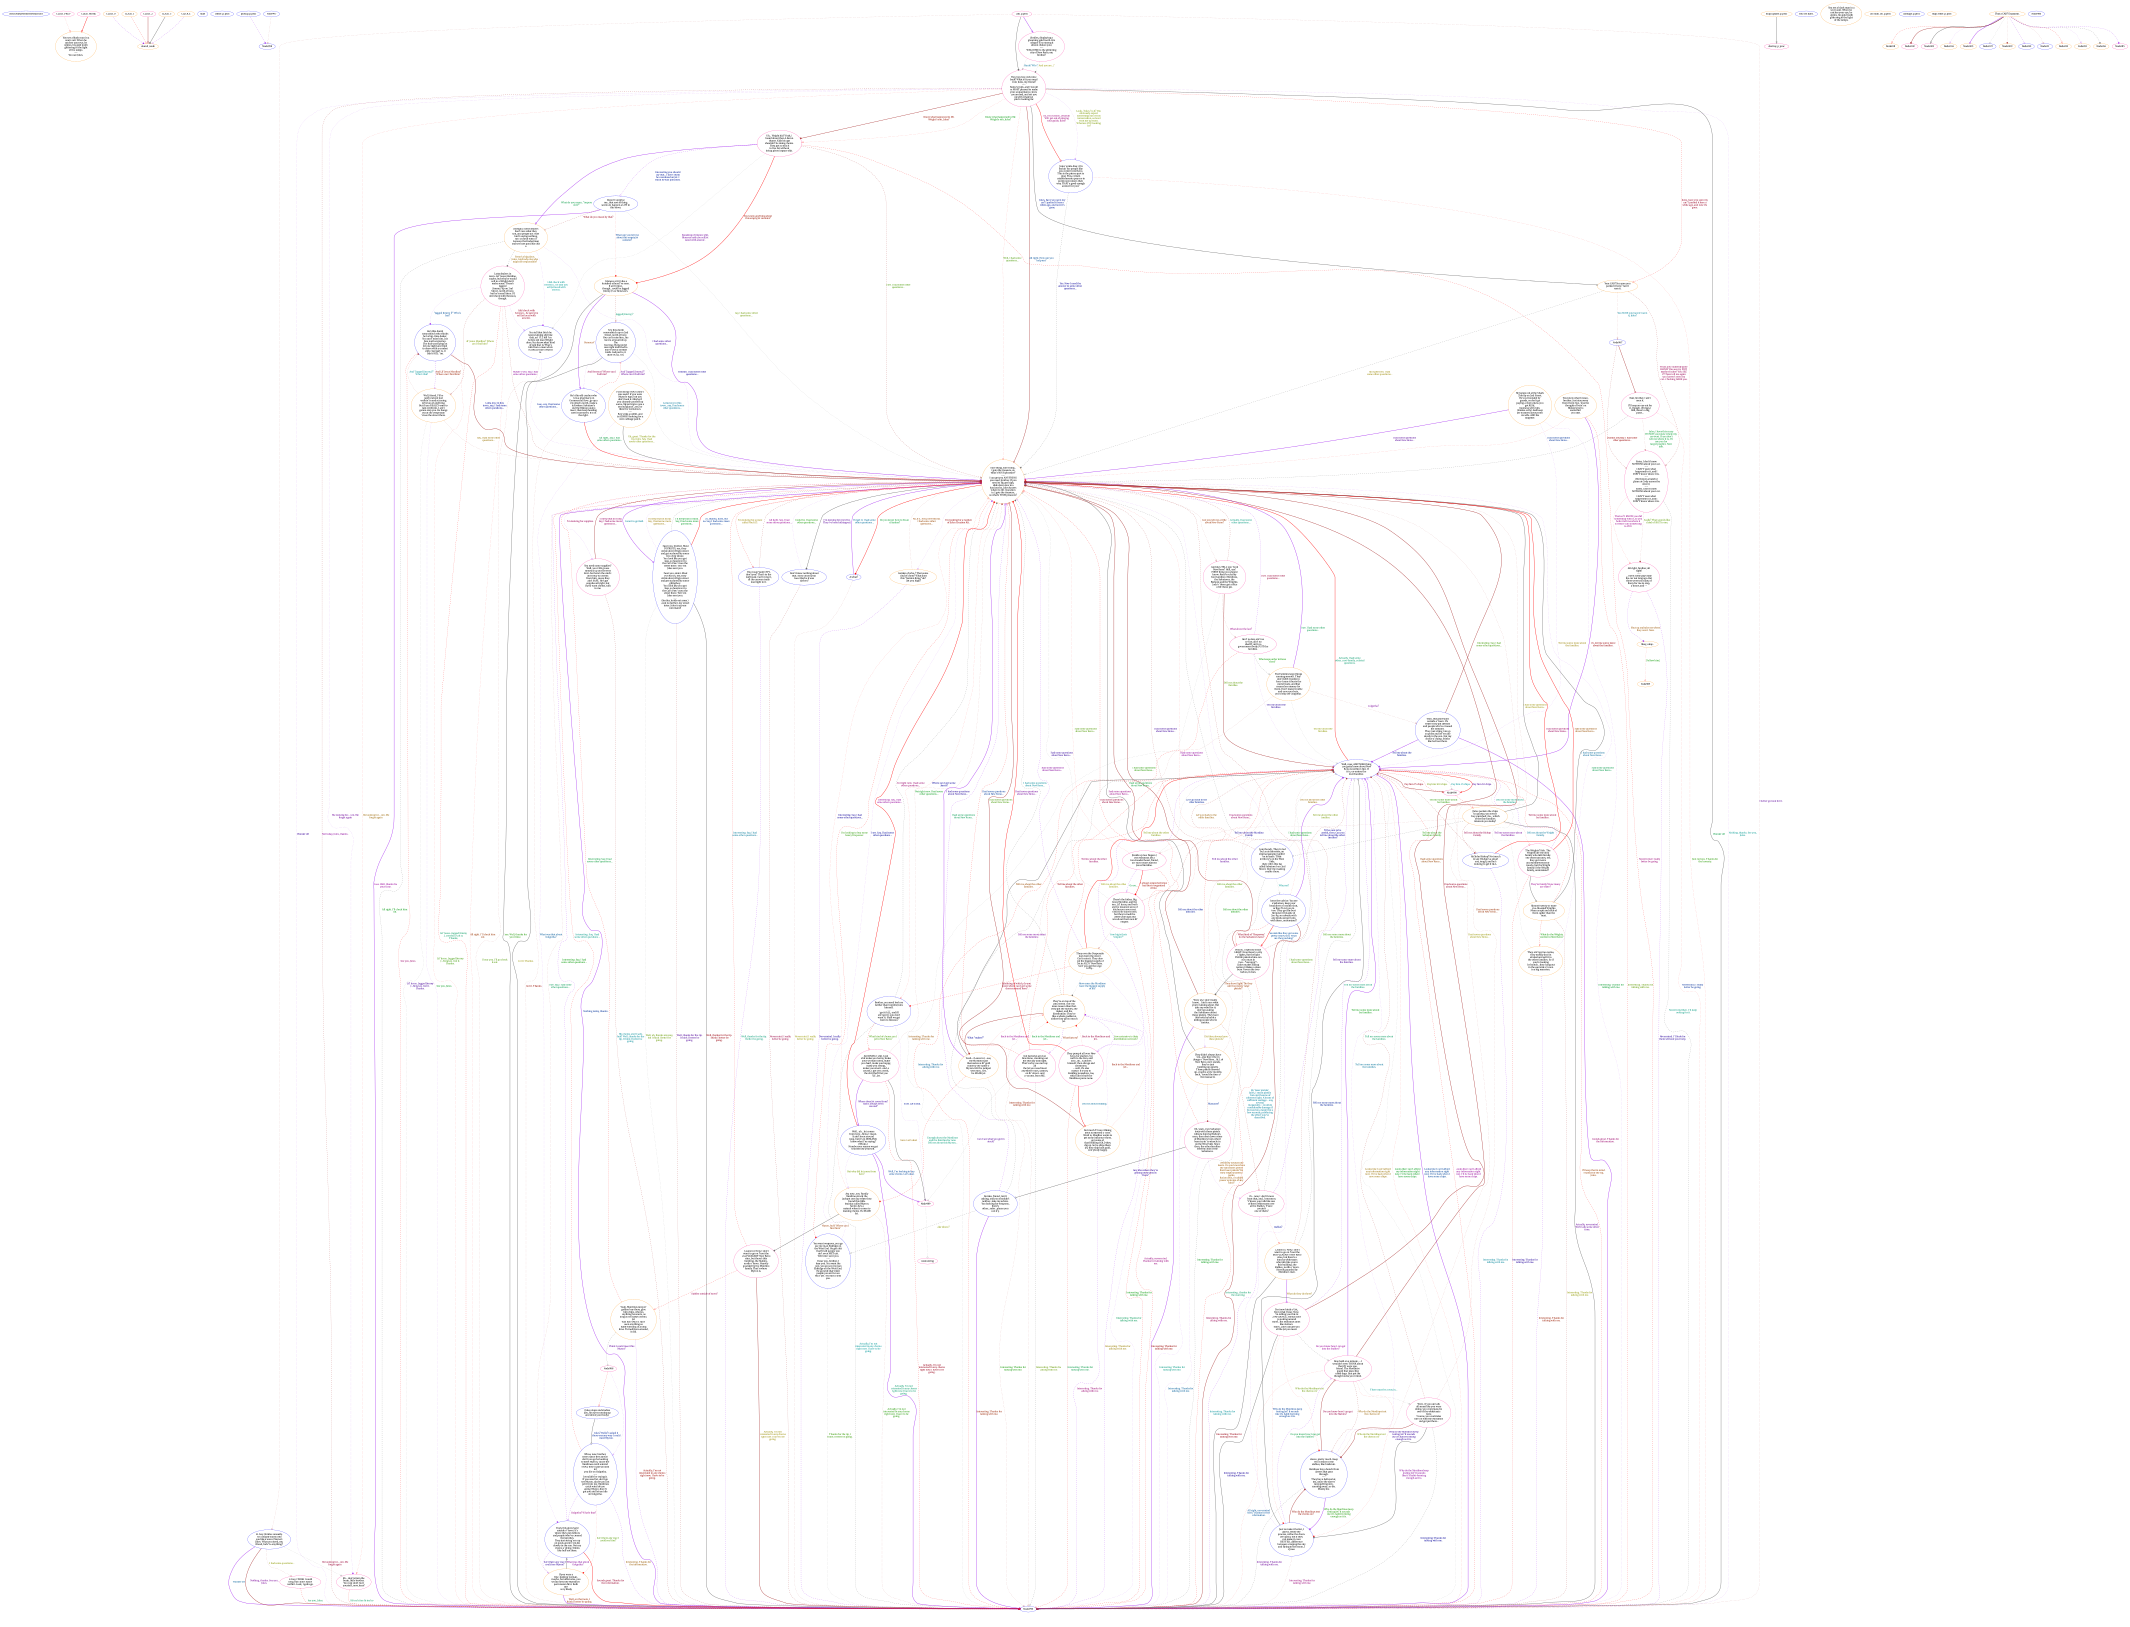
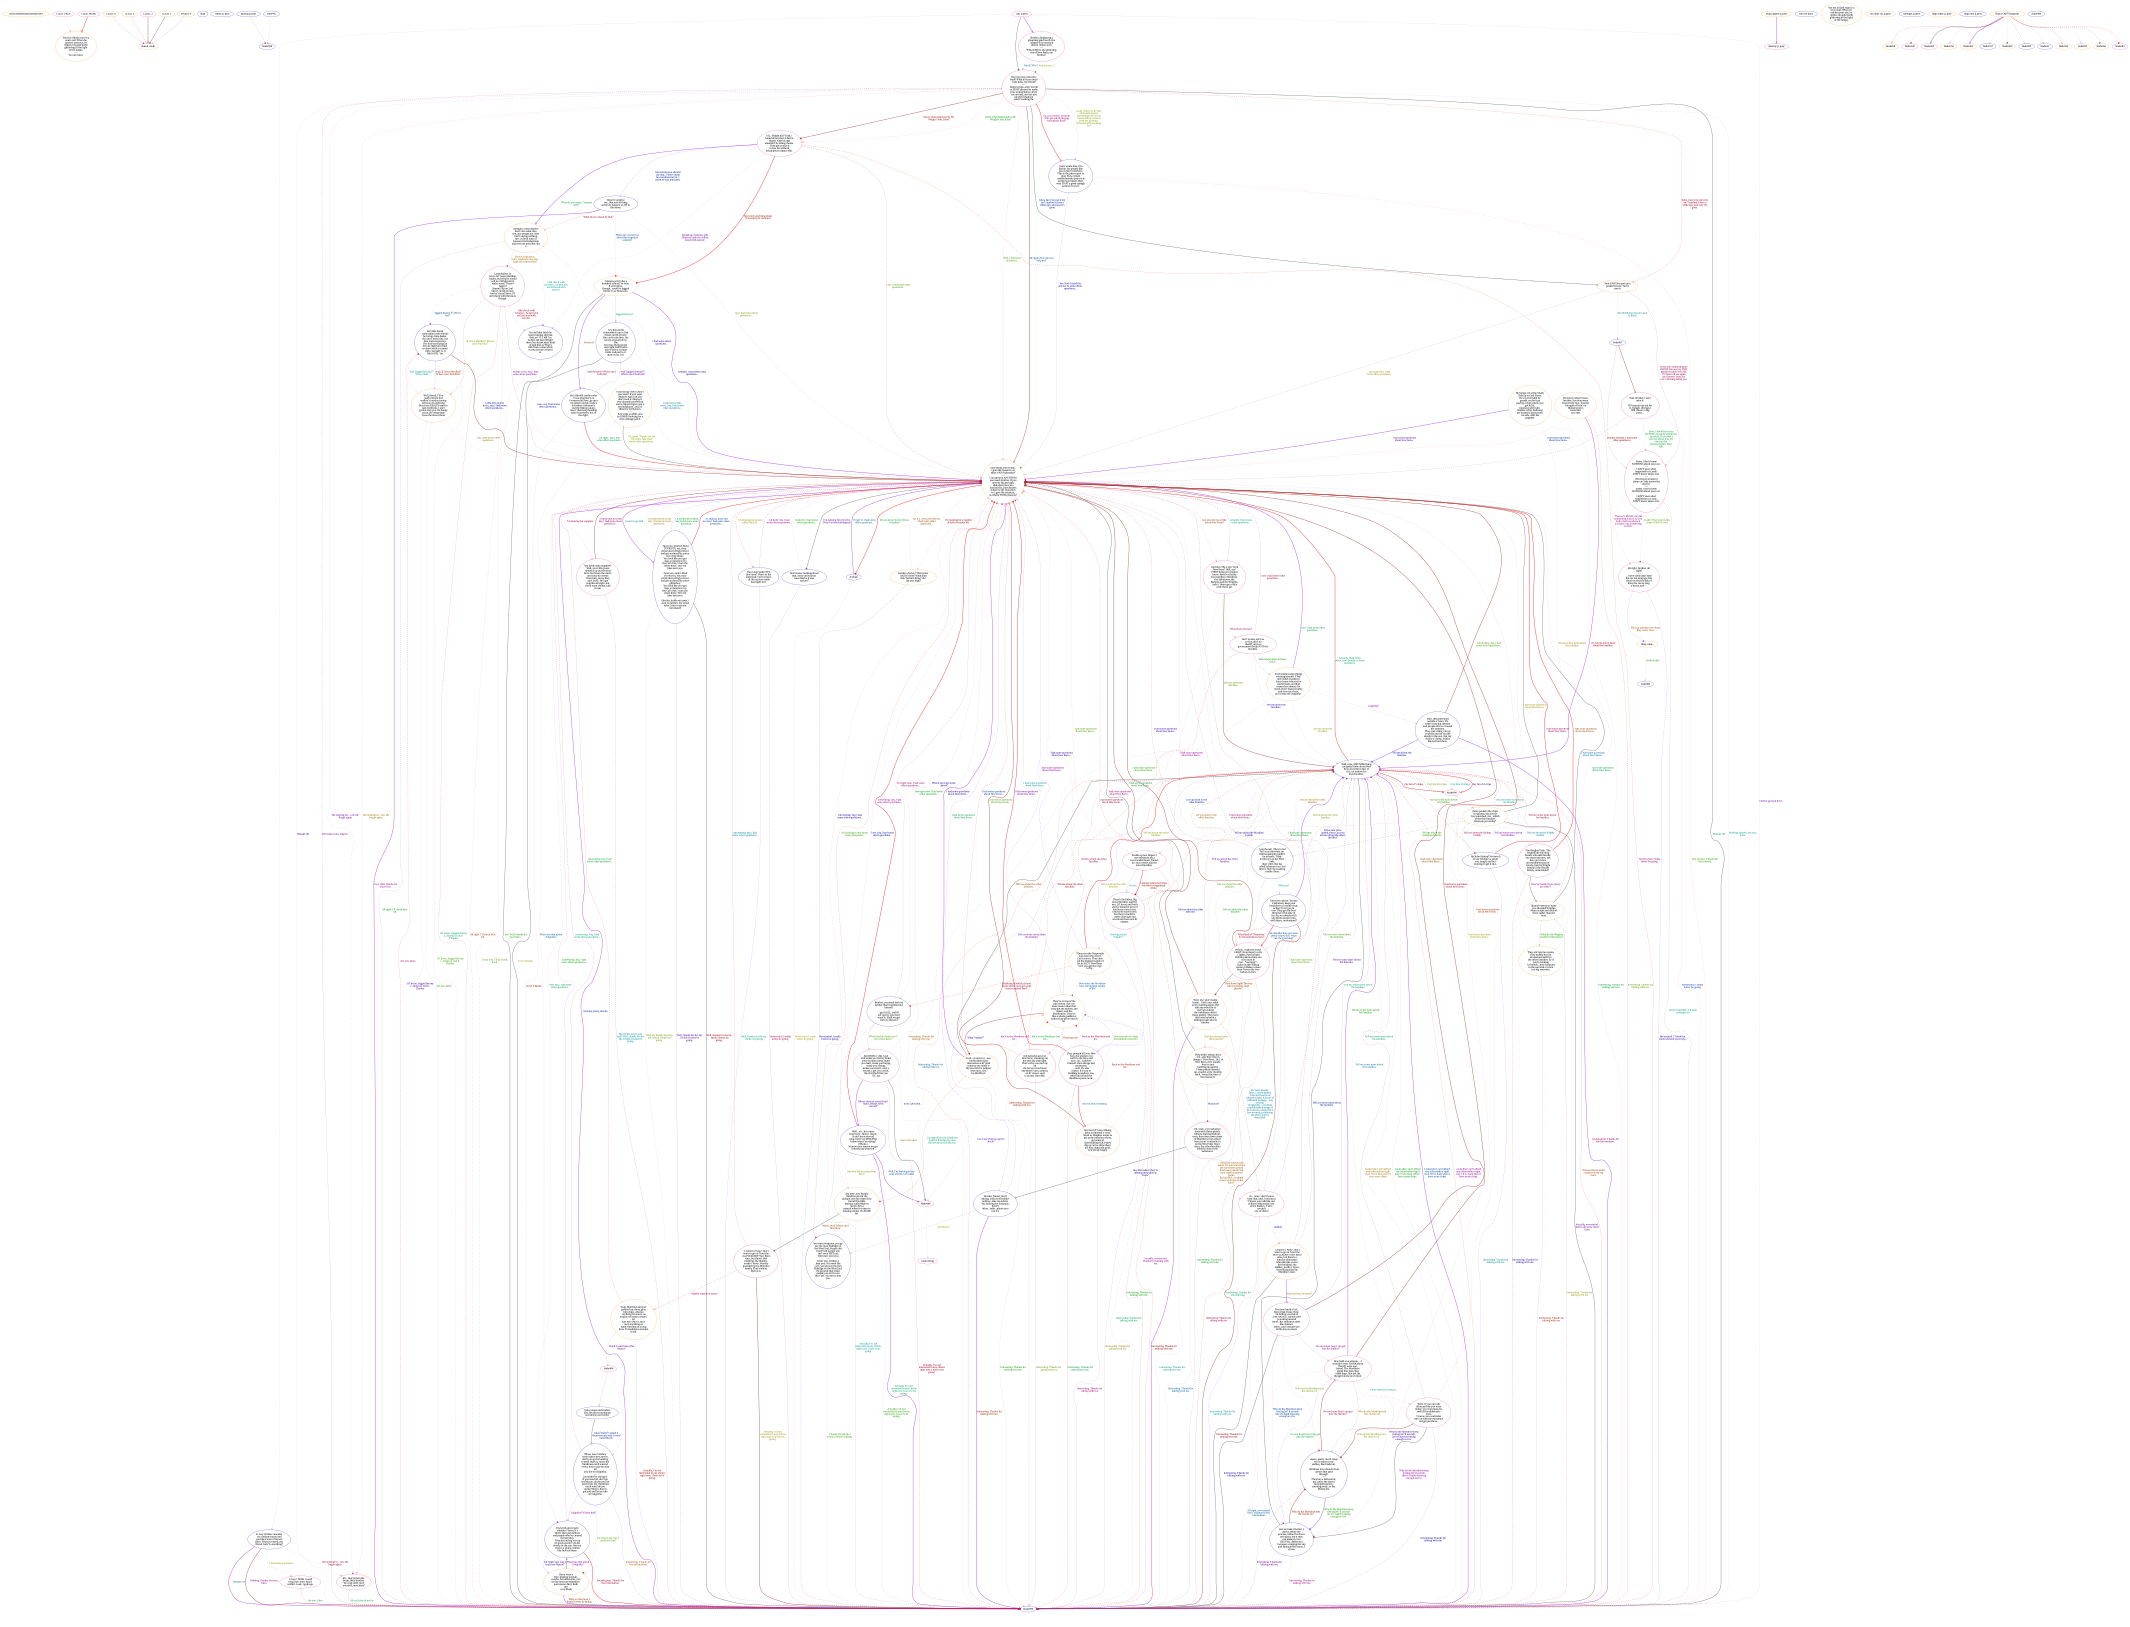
(26, 14) -> (26, 14)
(186, 14) -> (186, 14)
none -> (1973, 14)
(2078, 27) -> (2078, 27)
(1935, 28) -> (1935, 28)
(1777, 29) -> (1777, 29)
(1653, 661) -> (1653, 661)
(1645, 684) -> (1645, 684)
